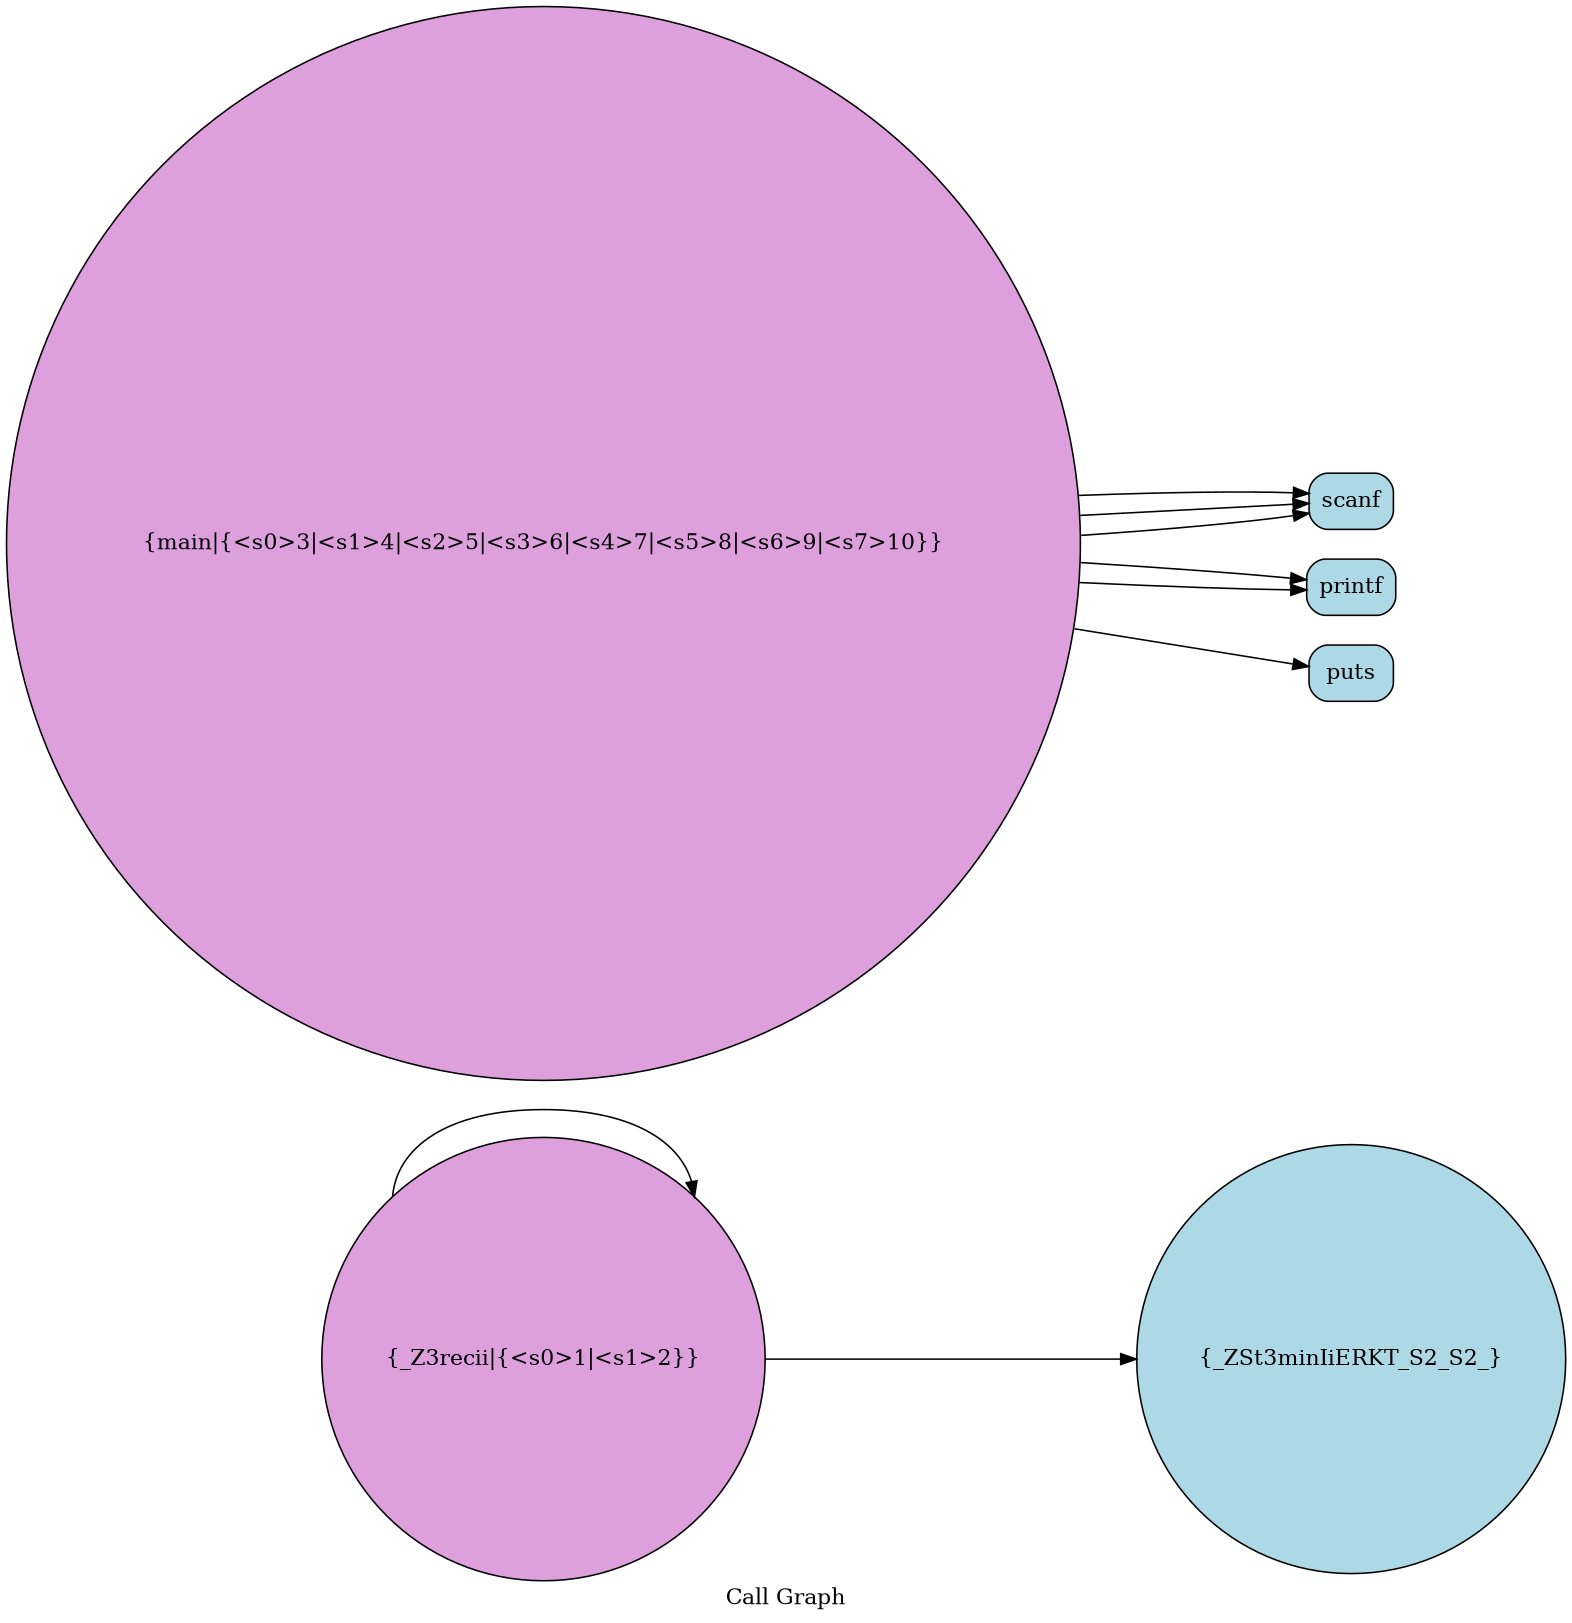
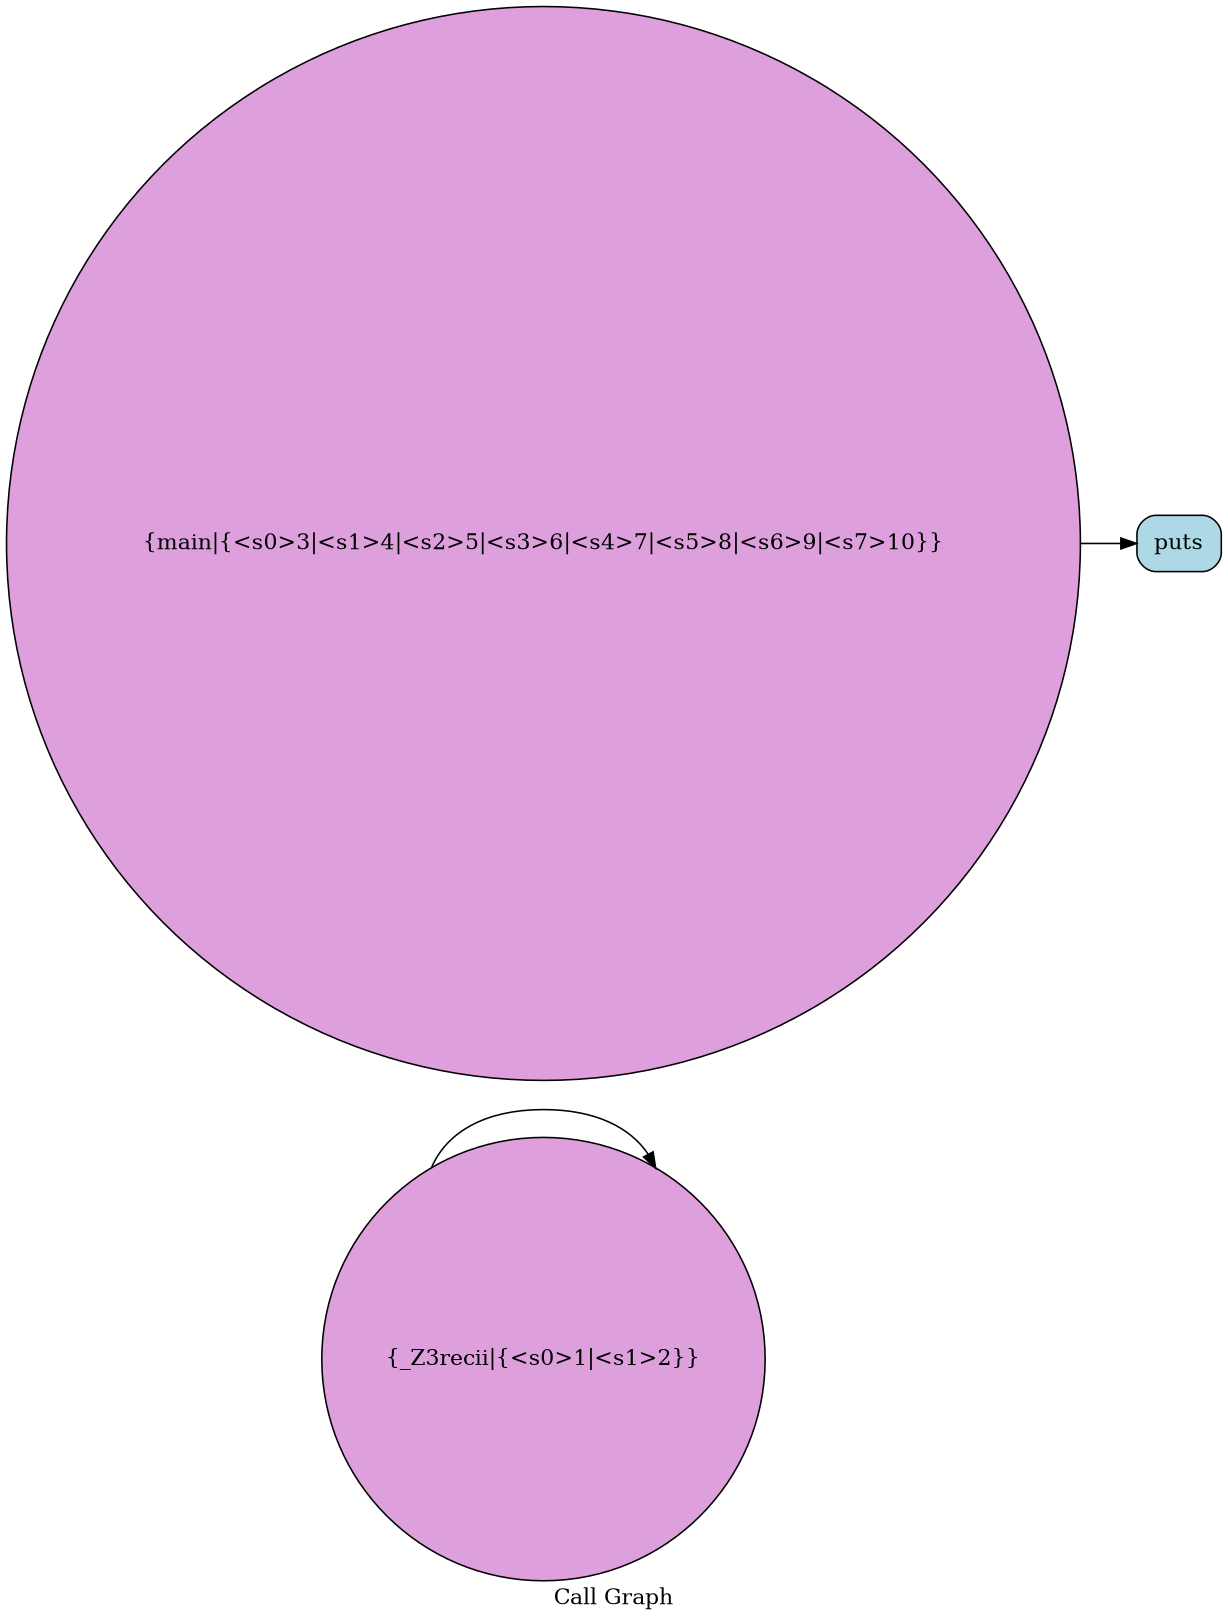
(1351, 501) -> none
(1351, 587) -> none
(1351, 1359) -> none
